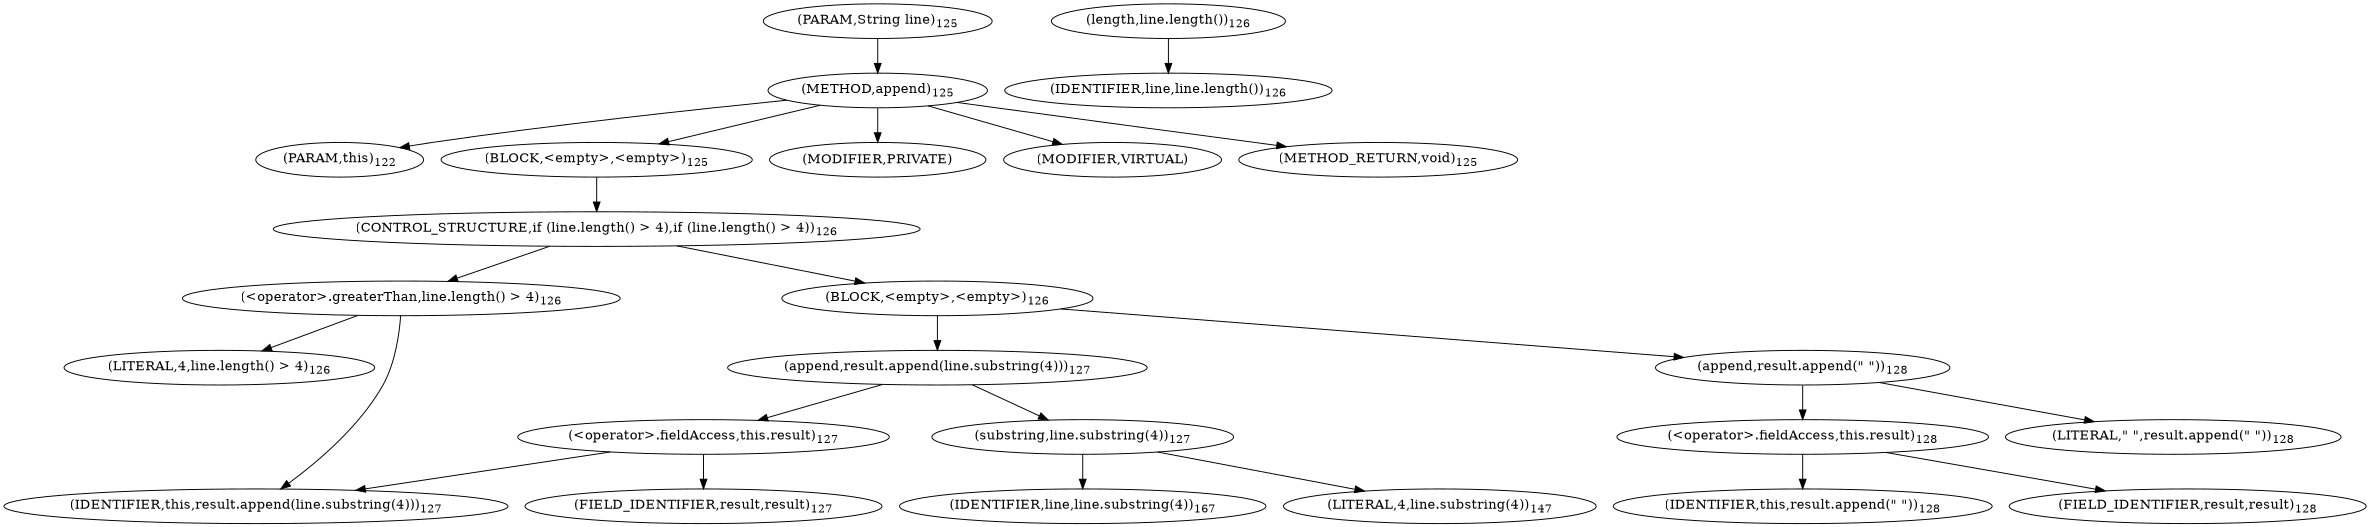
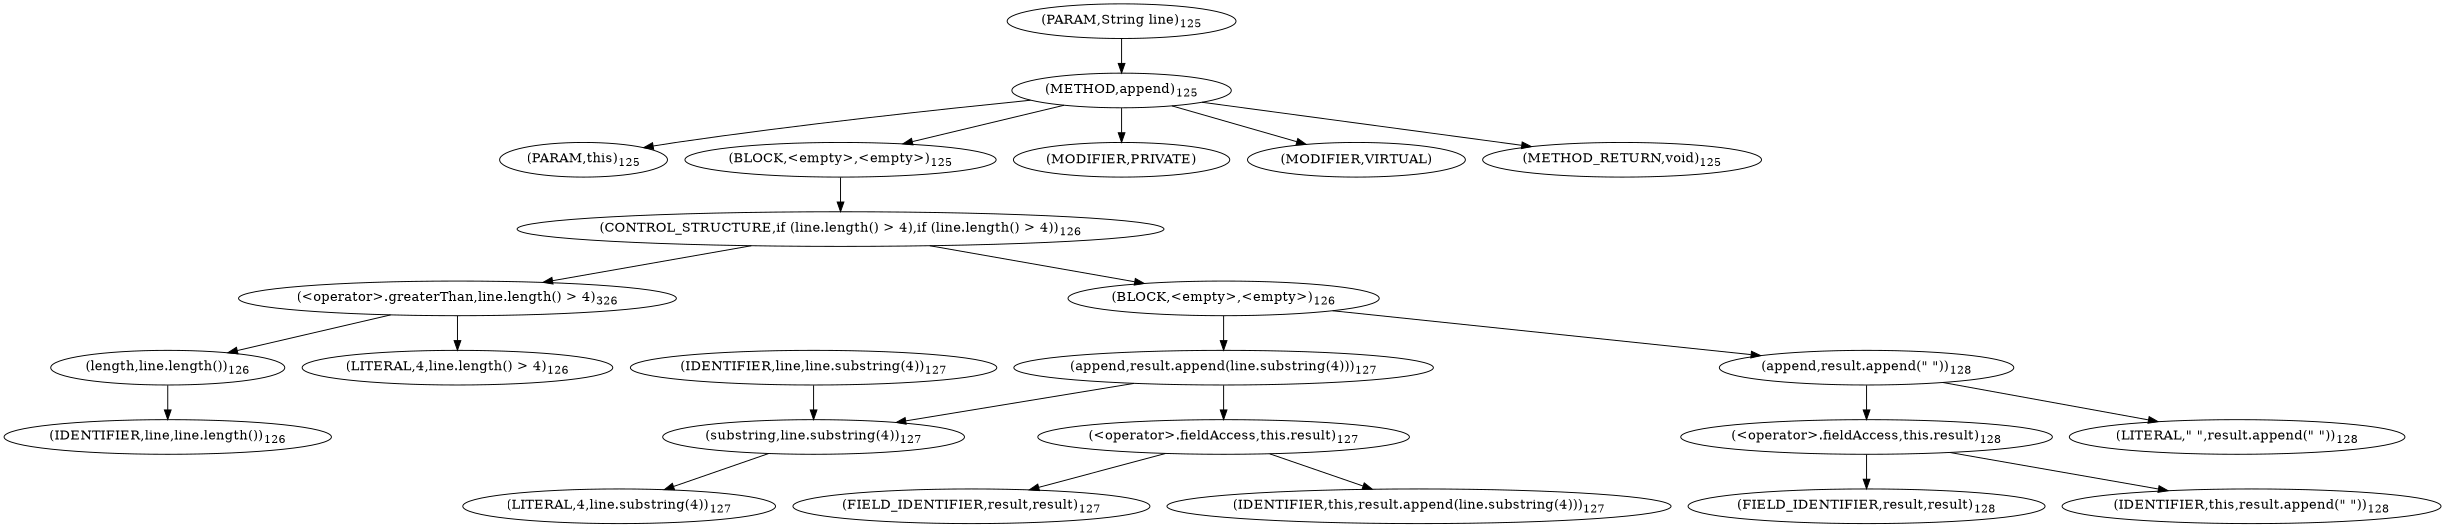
(385, 158) -> (629, 158)
(551, 297) -> (607, 297)
(365, 412) -> (314, 333)
(1083, 467) -> (814, 398)
(1205, 505) -> (936, 366)
(1541, 505) -> (721, 505)
